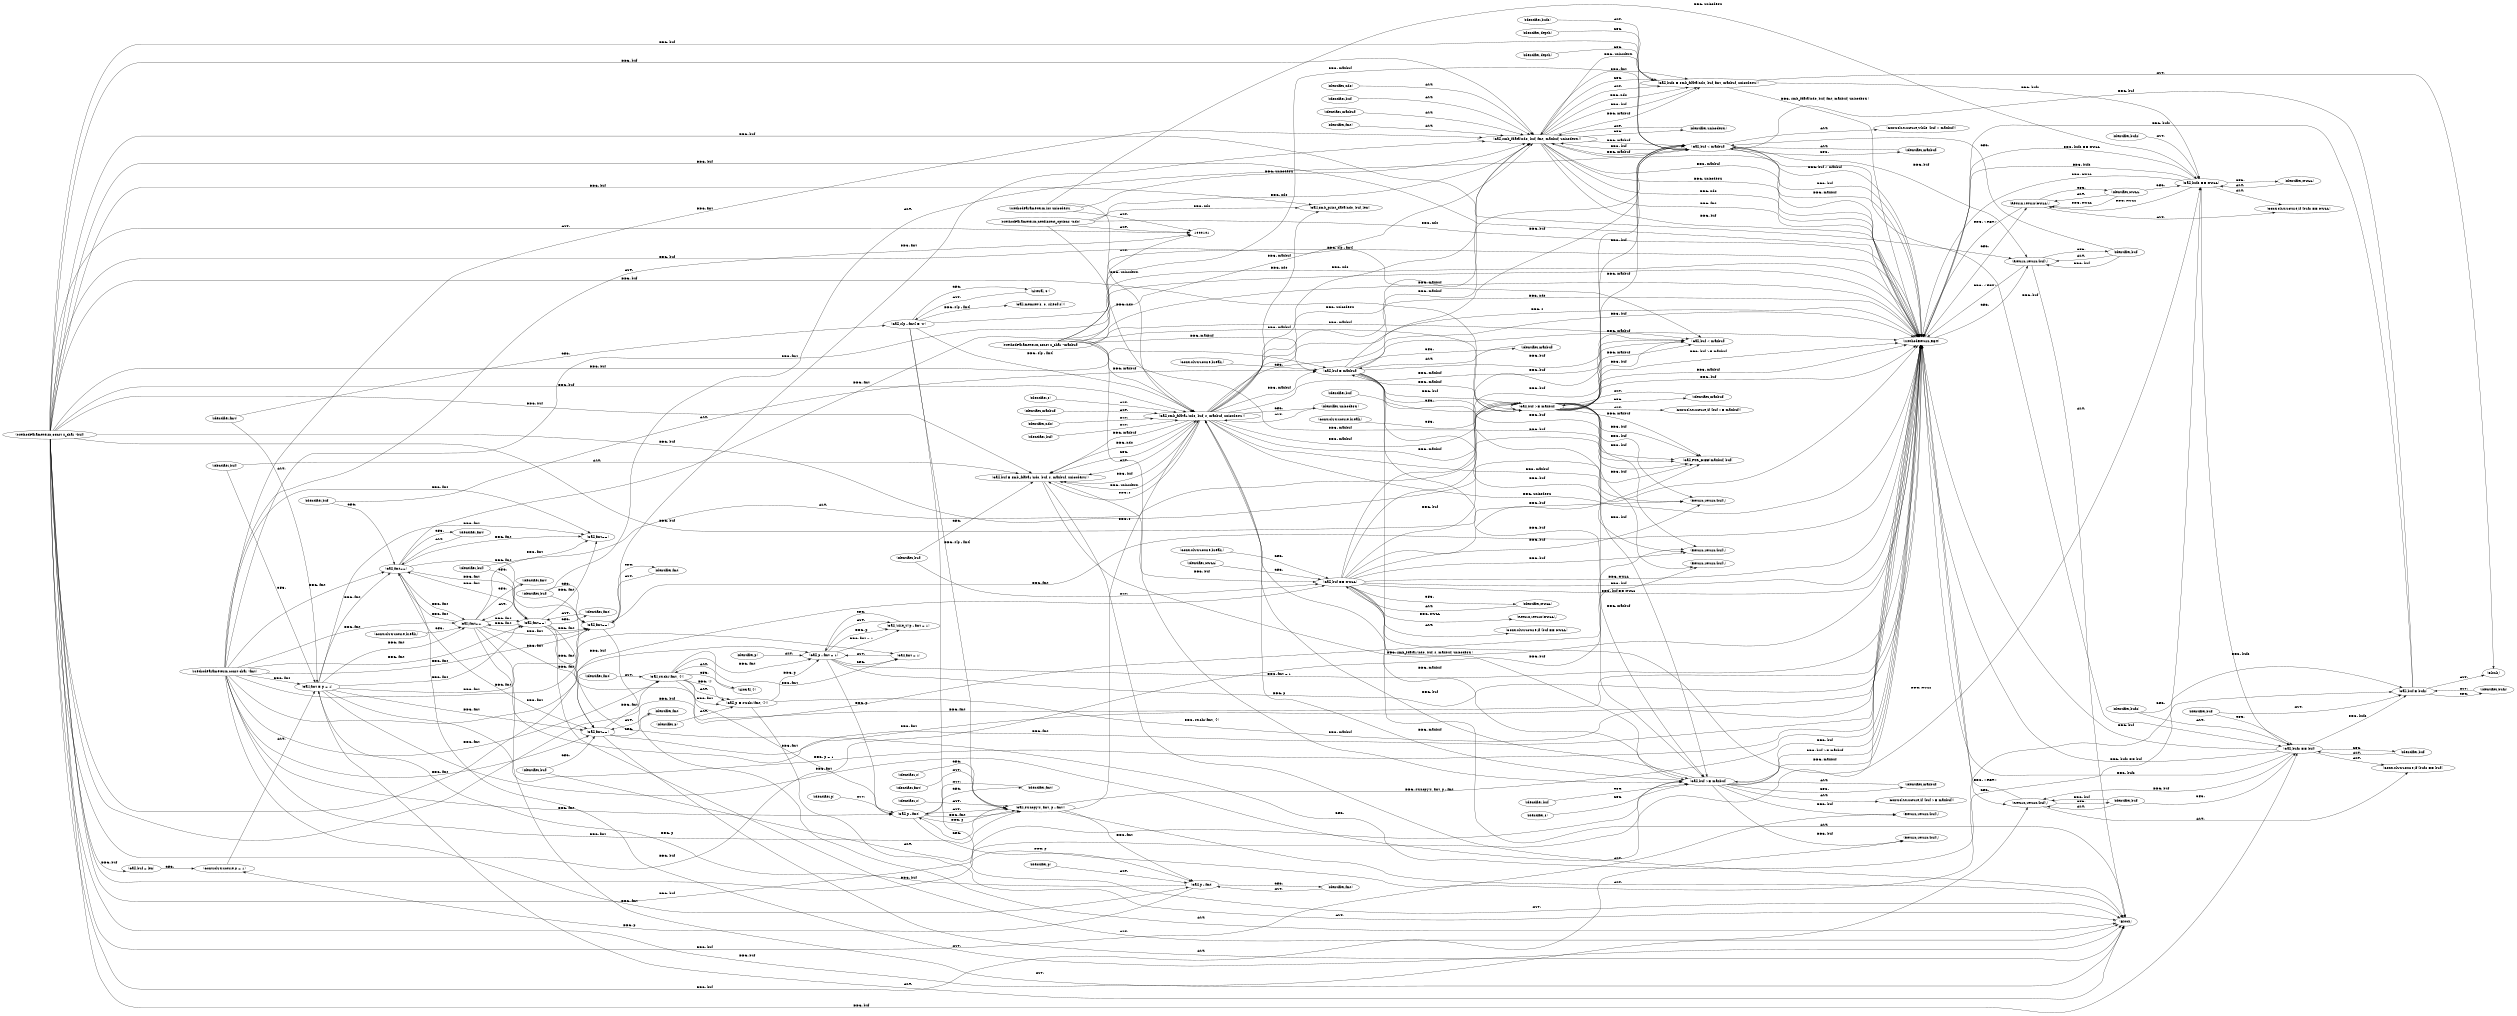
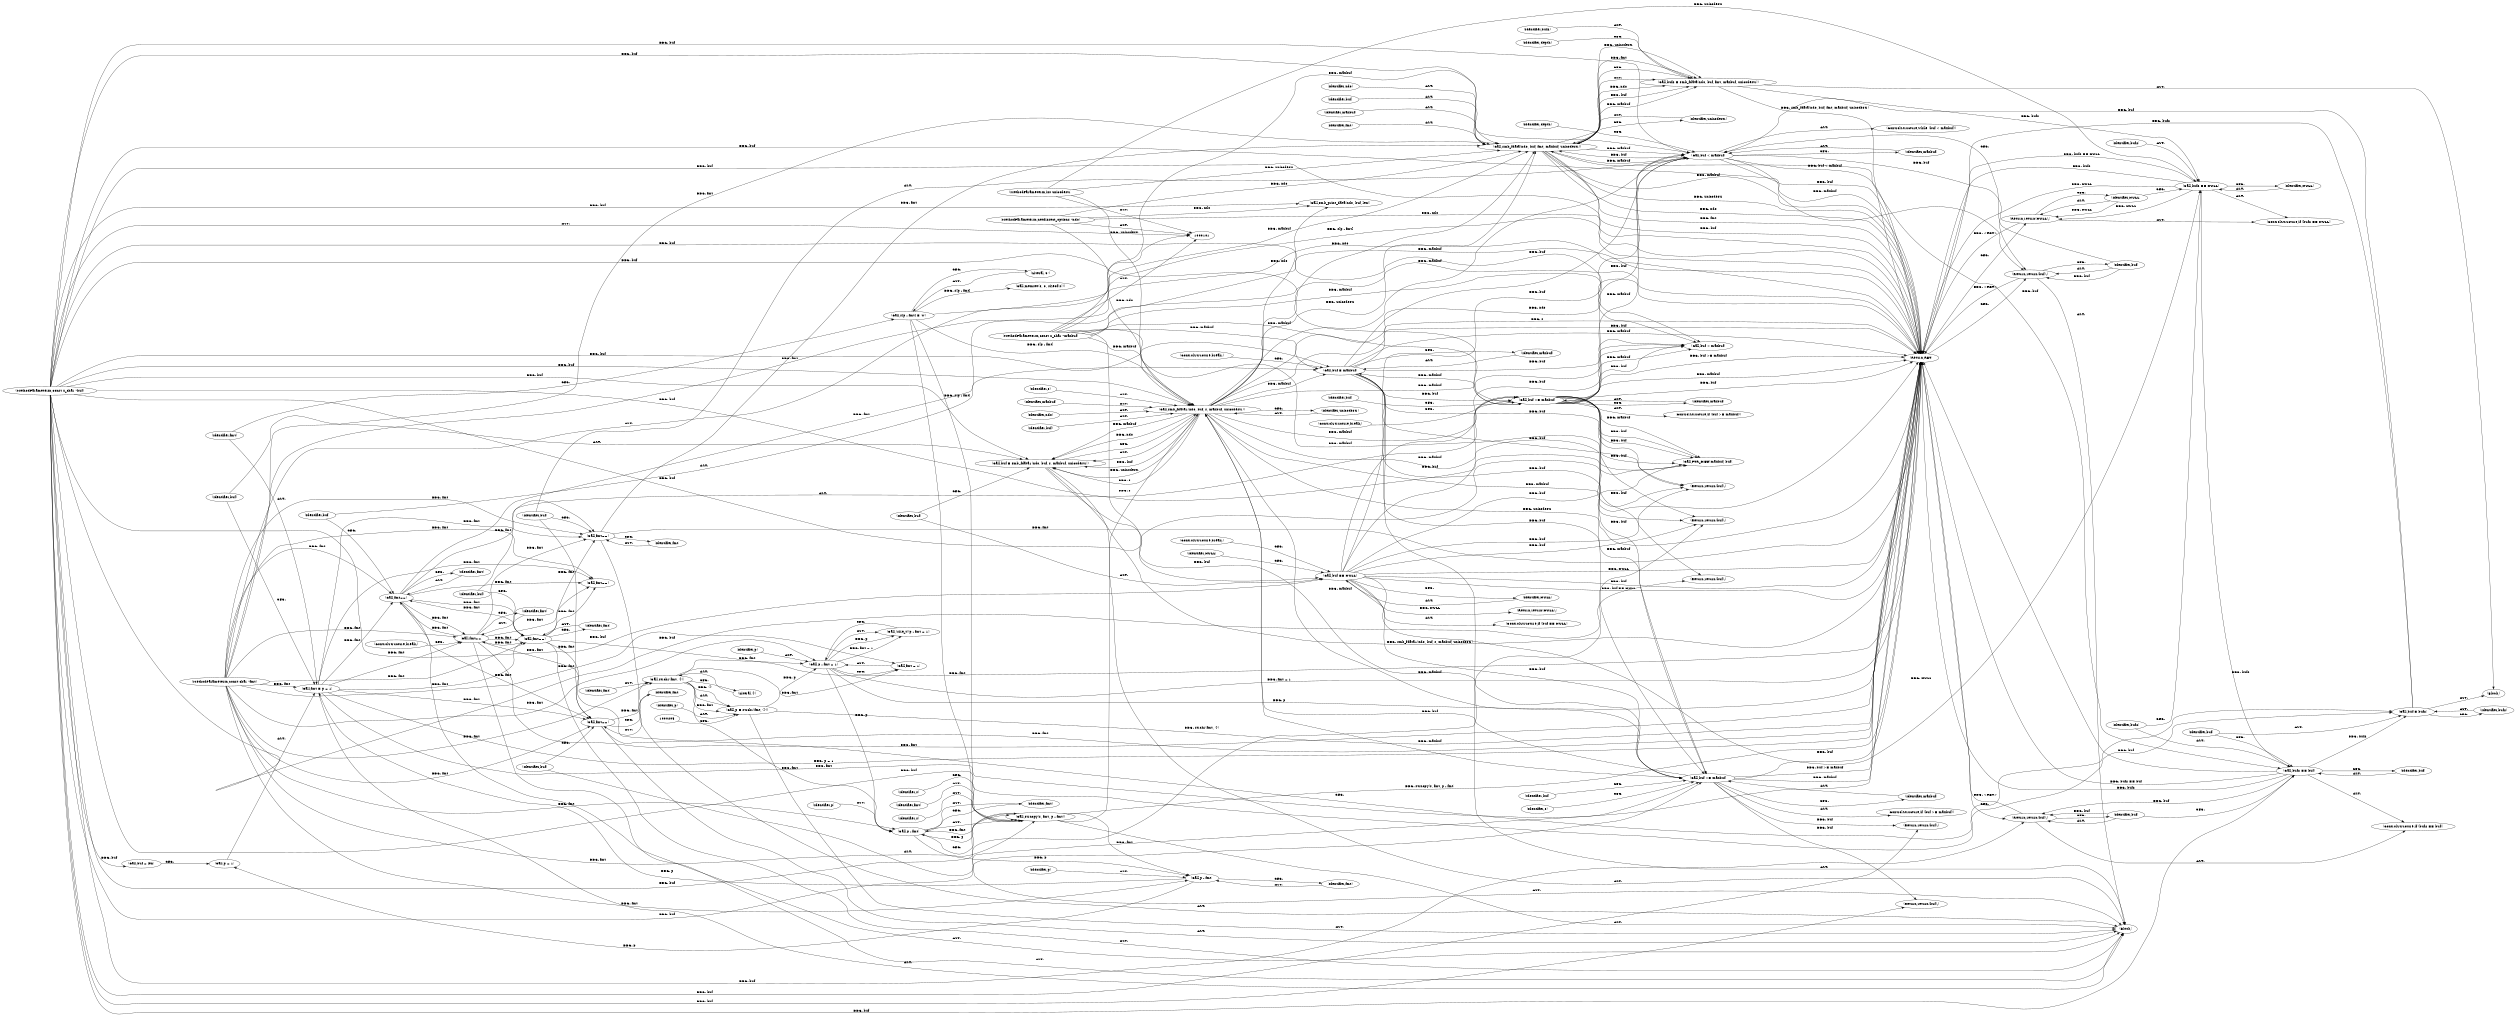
(1921, 341) -> (1921, 358)
none -> (667, 719)
(225, 869) -> (225, 864)
